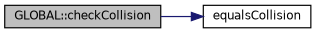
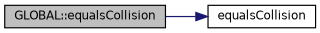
(83, 17) -> (85, 17)
